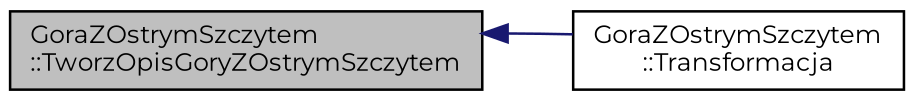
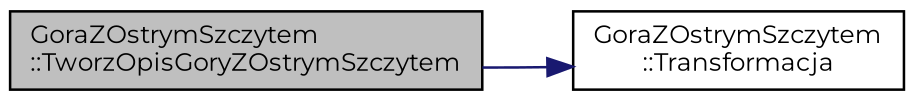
(540, 34) -> (515, 67)
